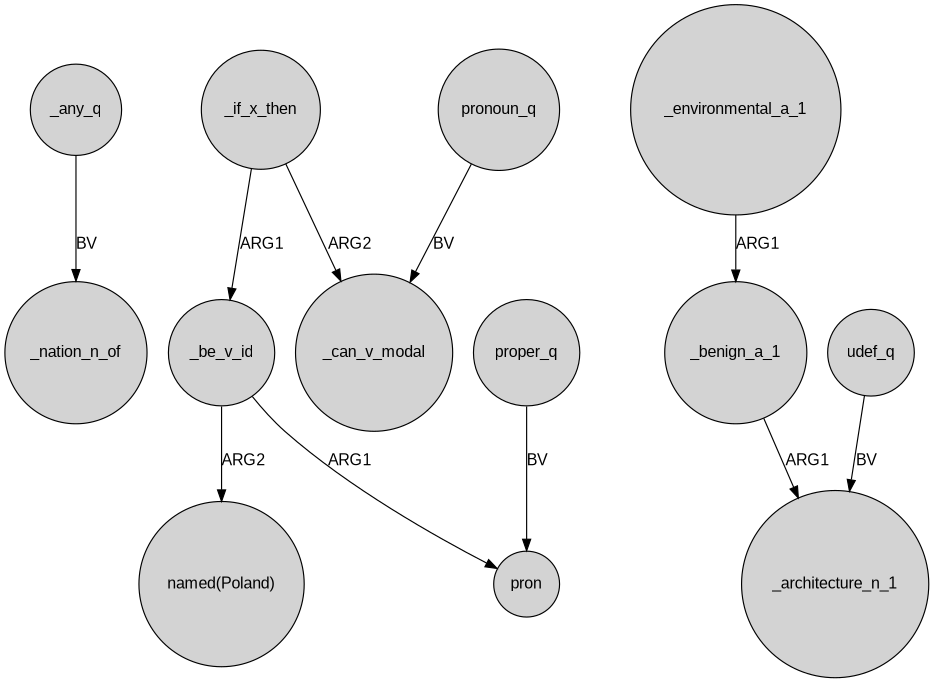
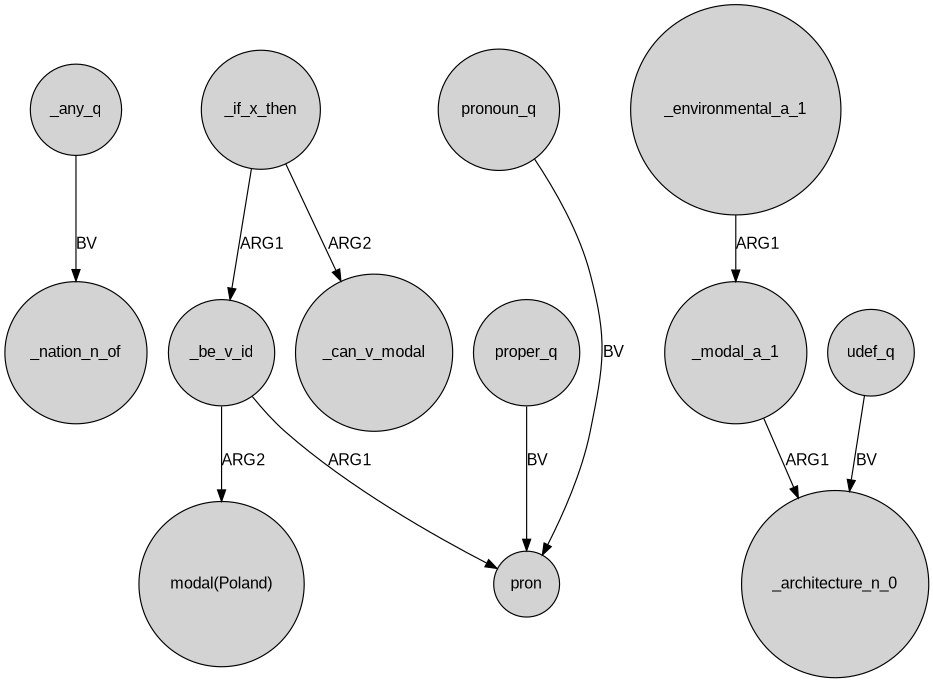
(443, 218) -> (602, 349)
(736, 353) -> (736, 353)
(222, 584) -> (222, 584)
(835, 584) -> (835, 584)
